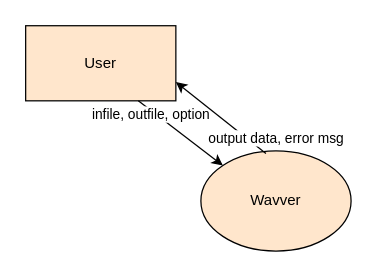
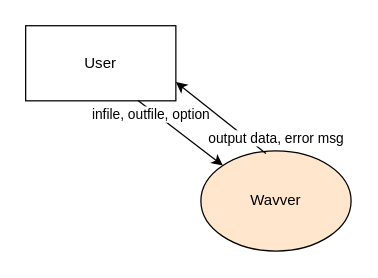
(101, 63) -> (101, 63)
